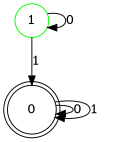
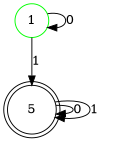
(32, 110) -> (32, 110)
